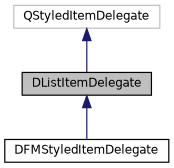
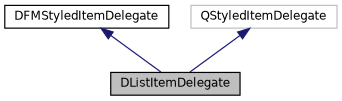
(87, 124) -> (136, 54)
